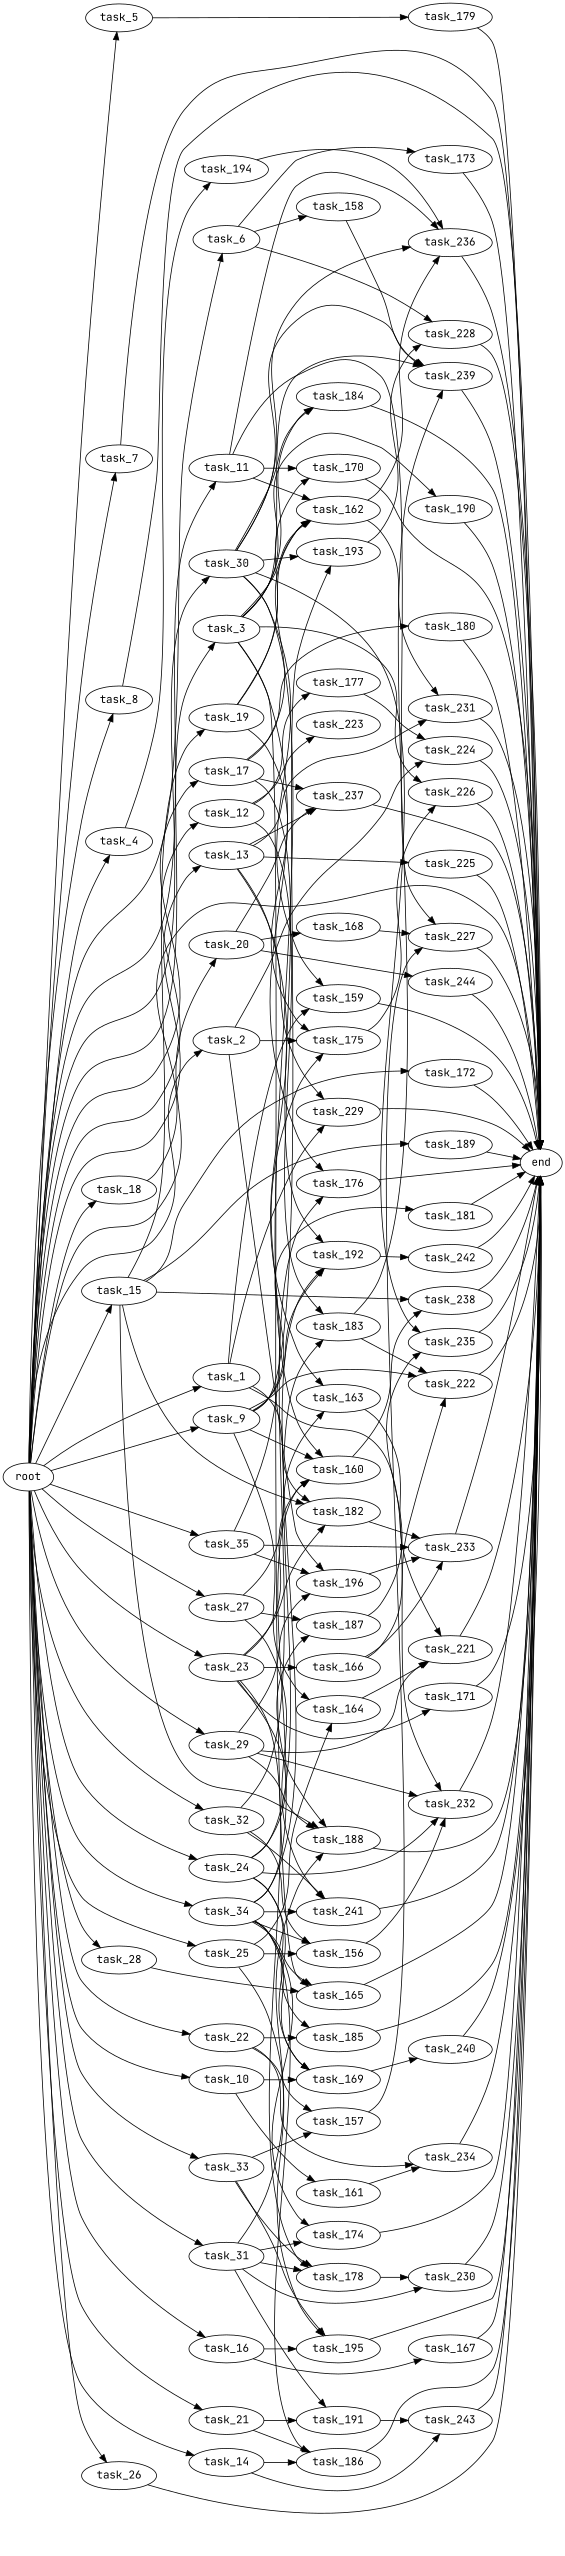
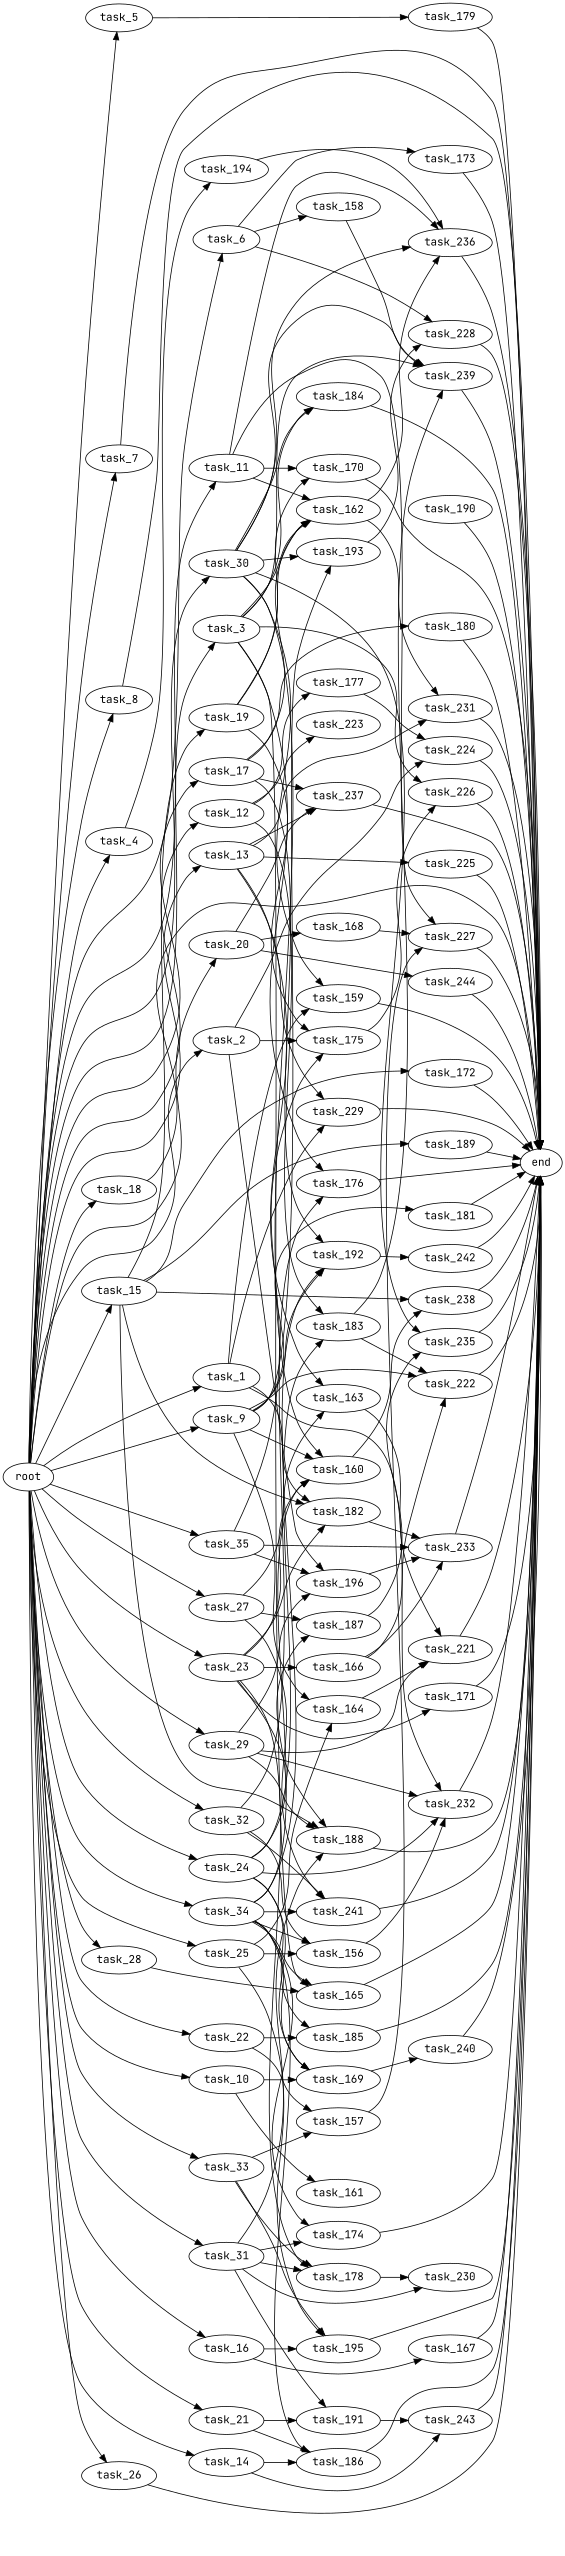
(286, 459) -> none
(529, 1730) -> none
(450, 2158) -> none
